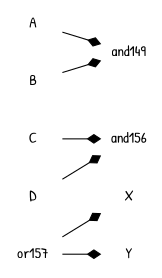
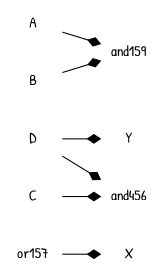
(129, 52) -> (129, 52)
(129, 139) -> (129, 197)
(75, 254) -> (75, 139)
